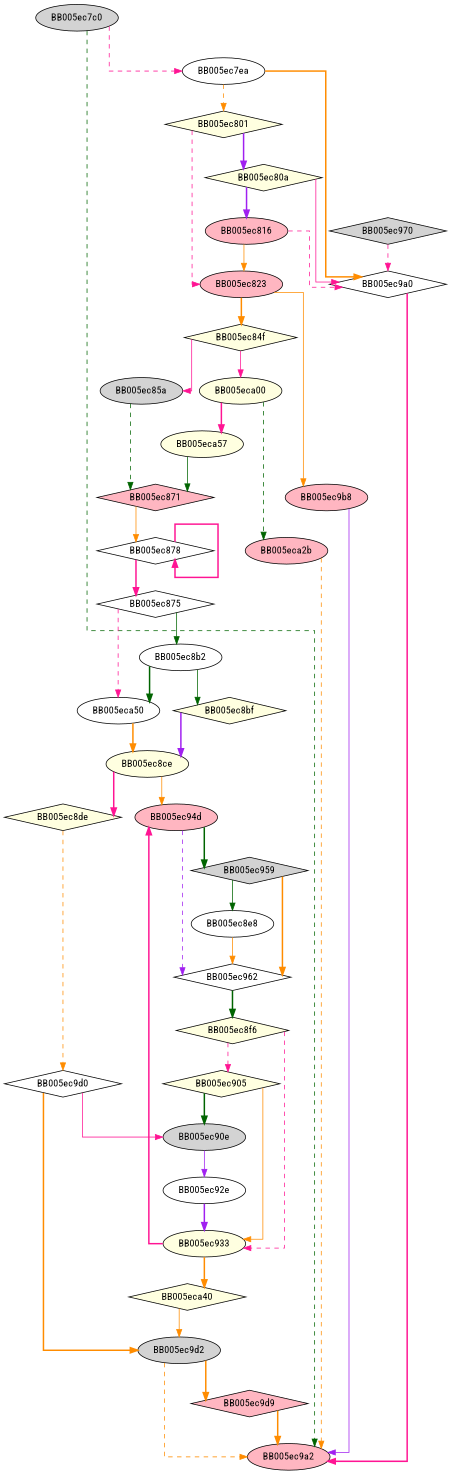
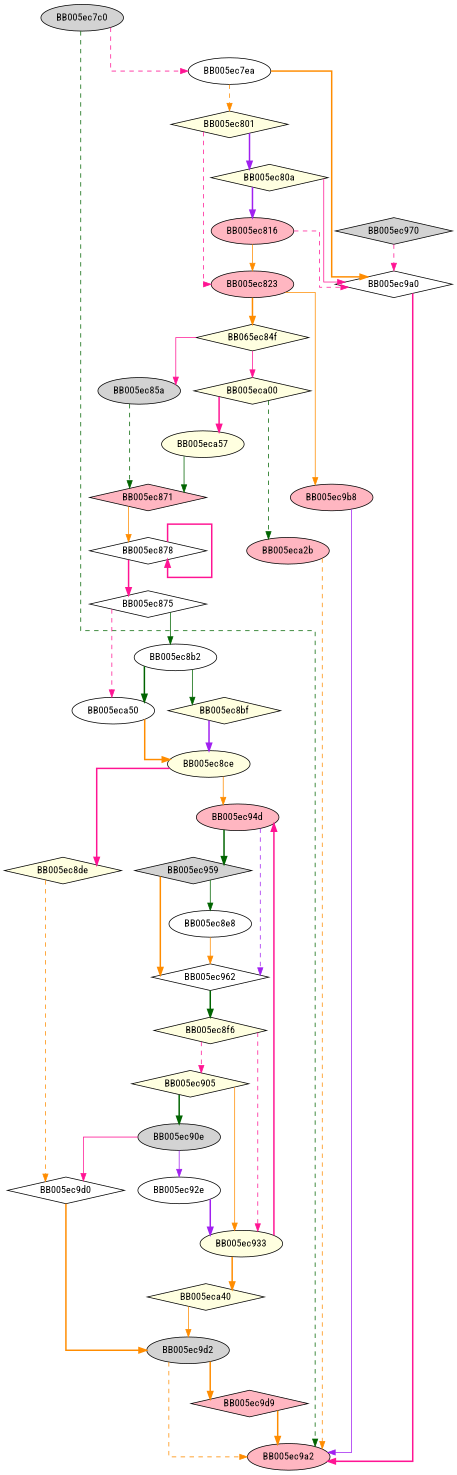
(241, 338) -> (252, 338)
(241, 391) -> (252, 391)
(97, 1137) -> (92, 1137)
